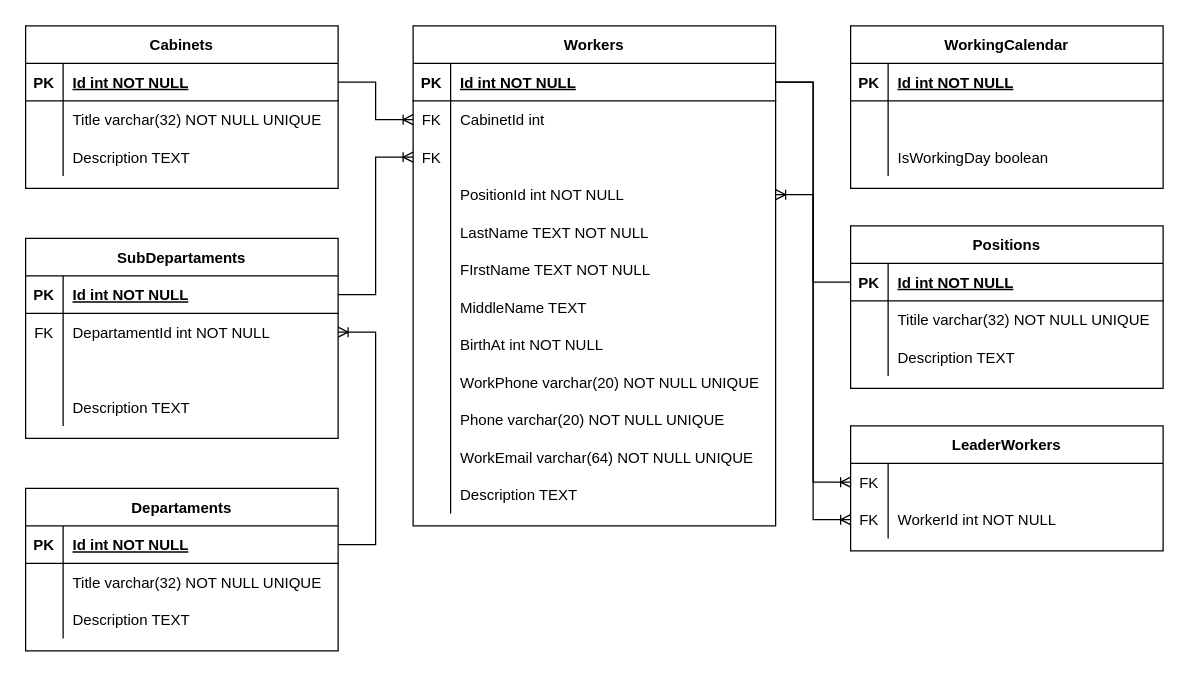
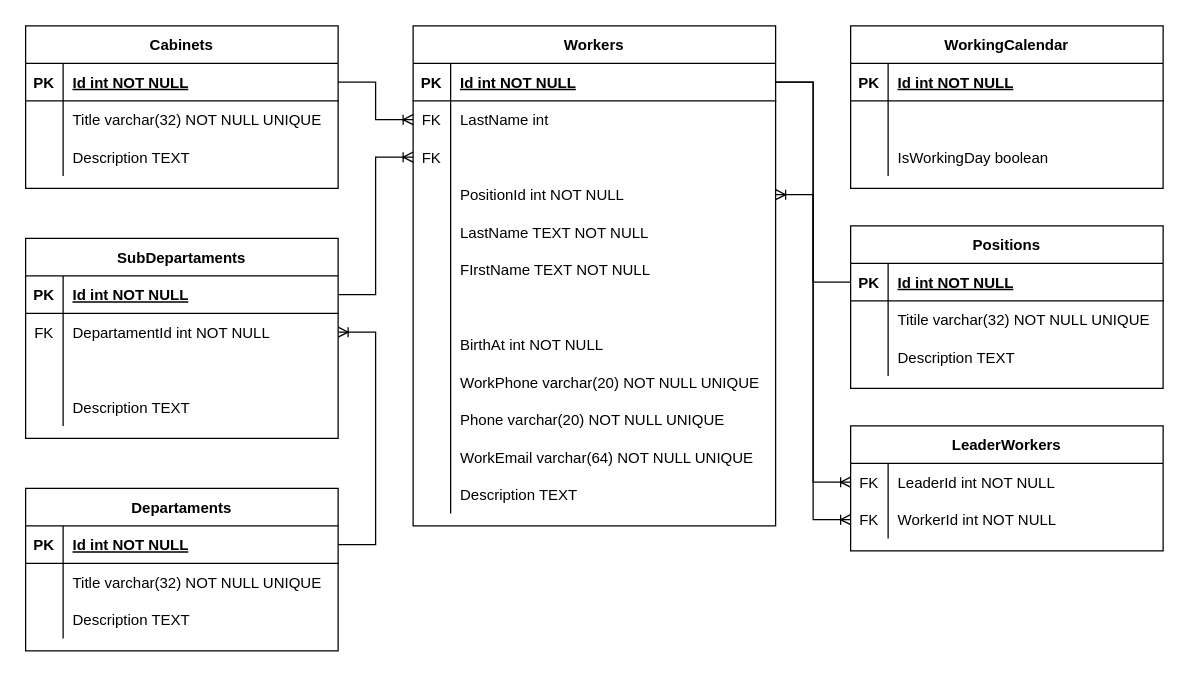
(509, 120) -> (507, 120)
(613, 307) -> none
none -> (1026, 482)
